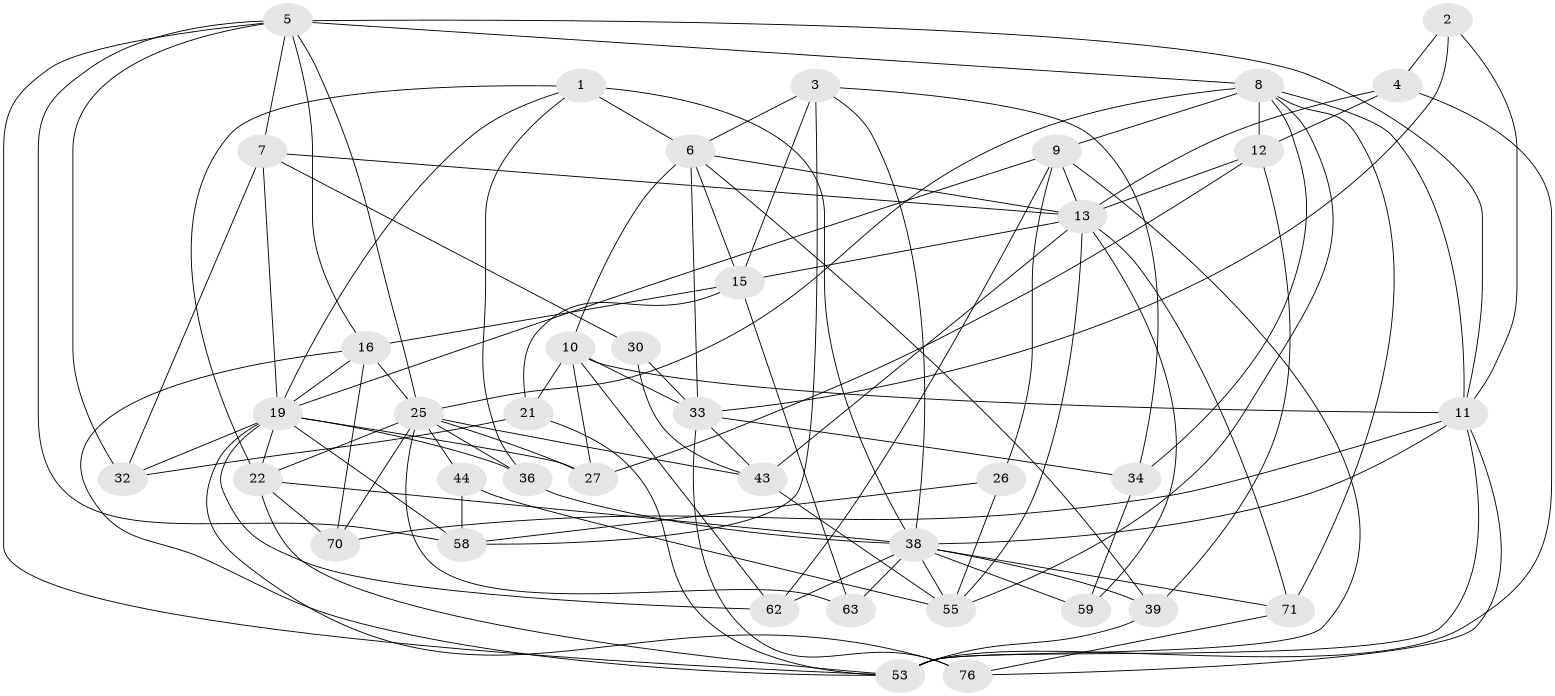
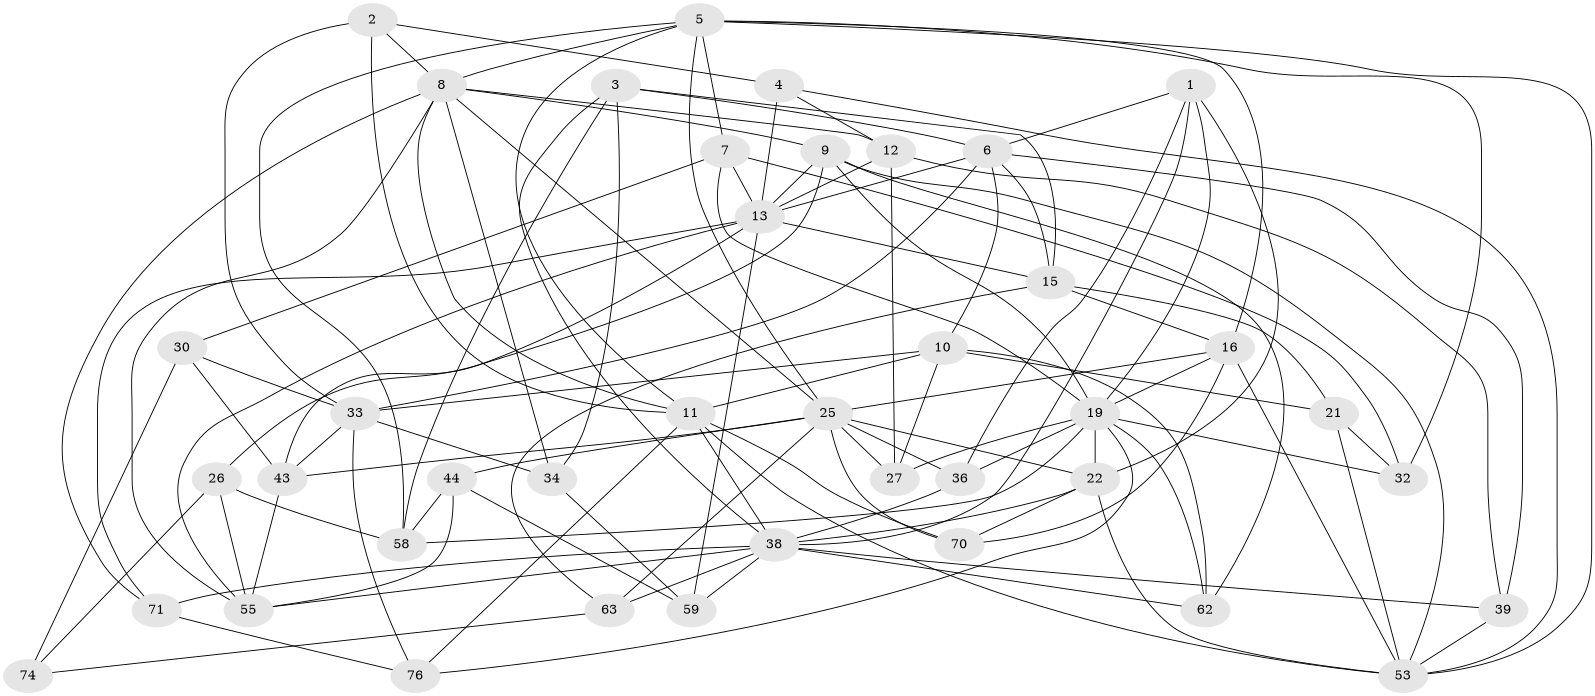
none -> (407, 53)
none -> (572, 545)
none -> (28, 676)
